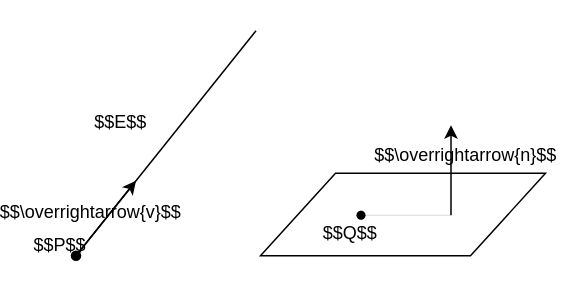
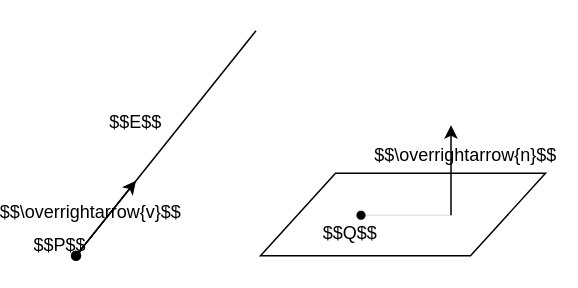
(121, 122) -> (136, 122)
